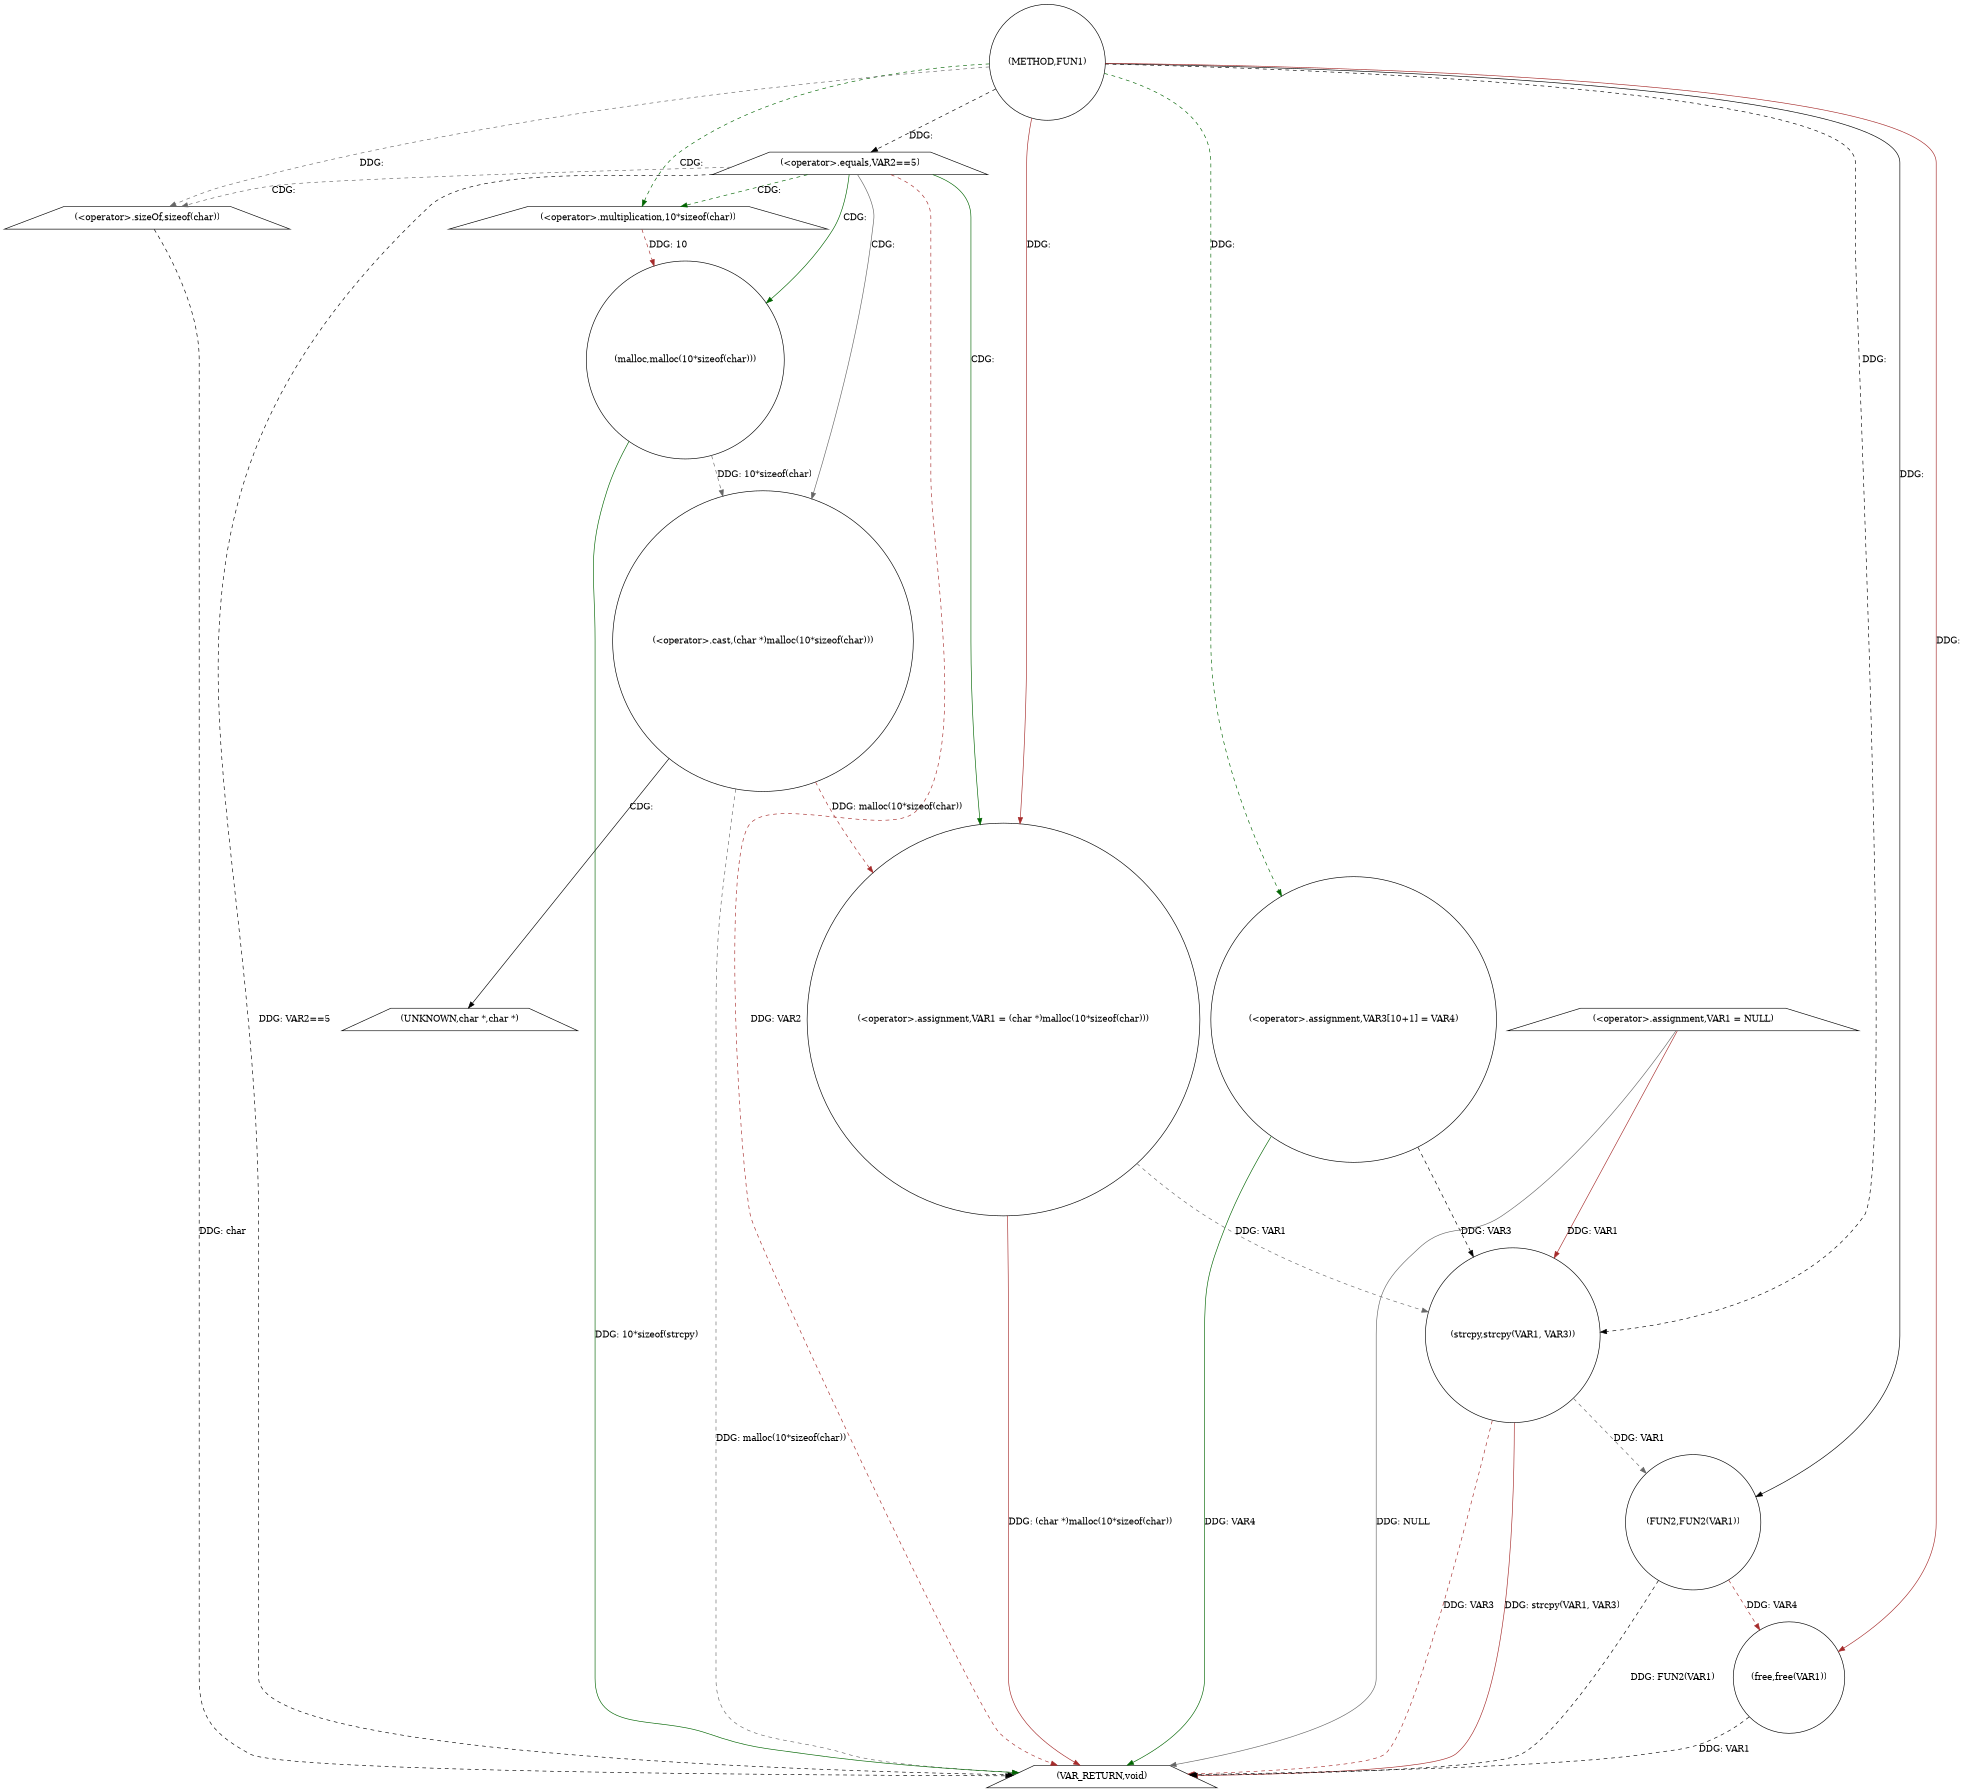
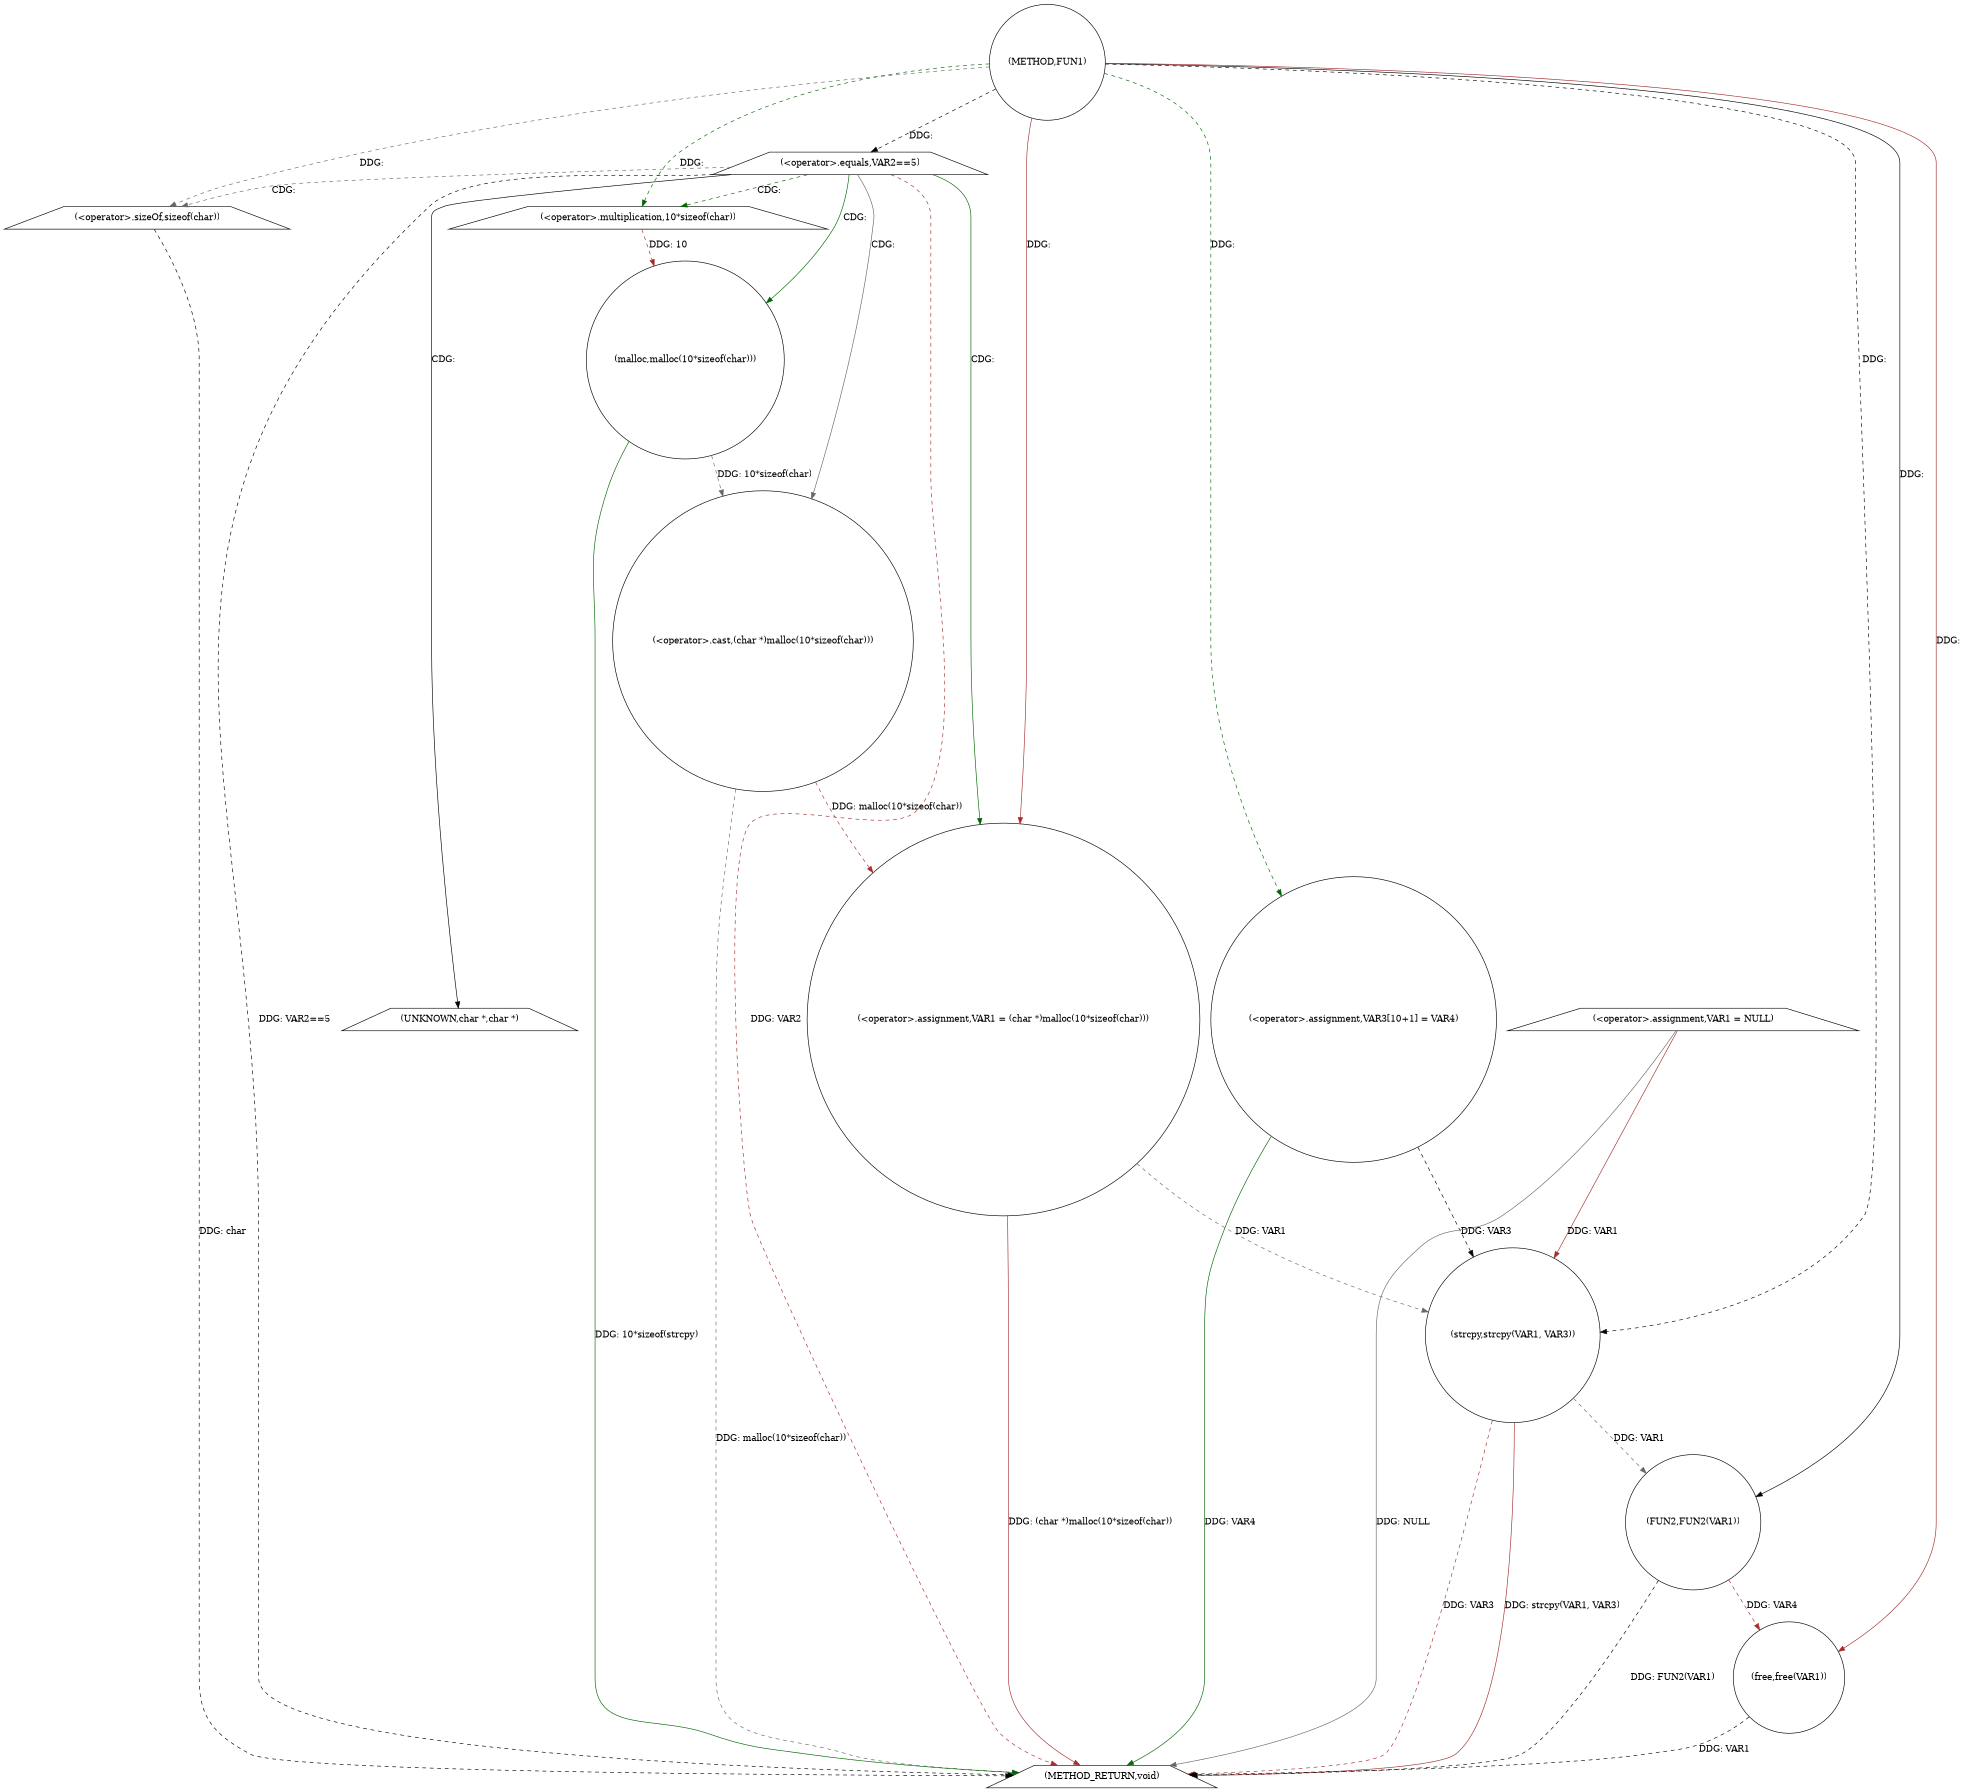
(693, 163) -> (693, 163)
(571, 881) -> (432, 457)
(1102, 1777) -> (1102, 1777)
